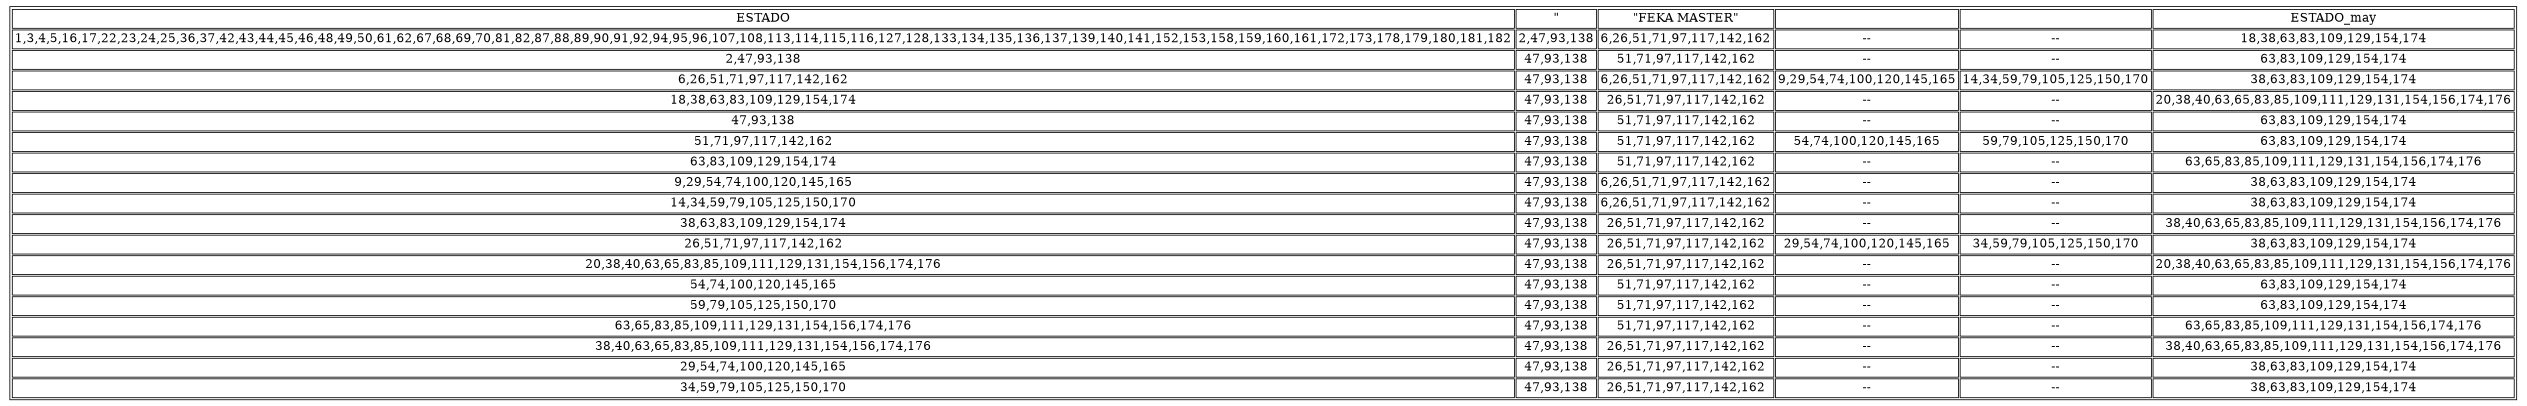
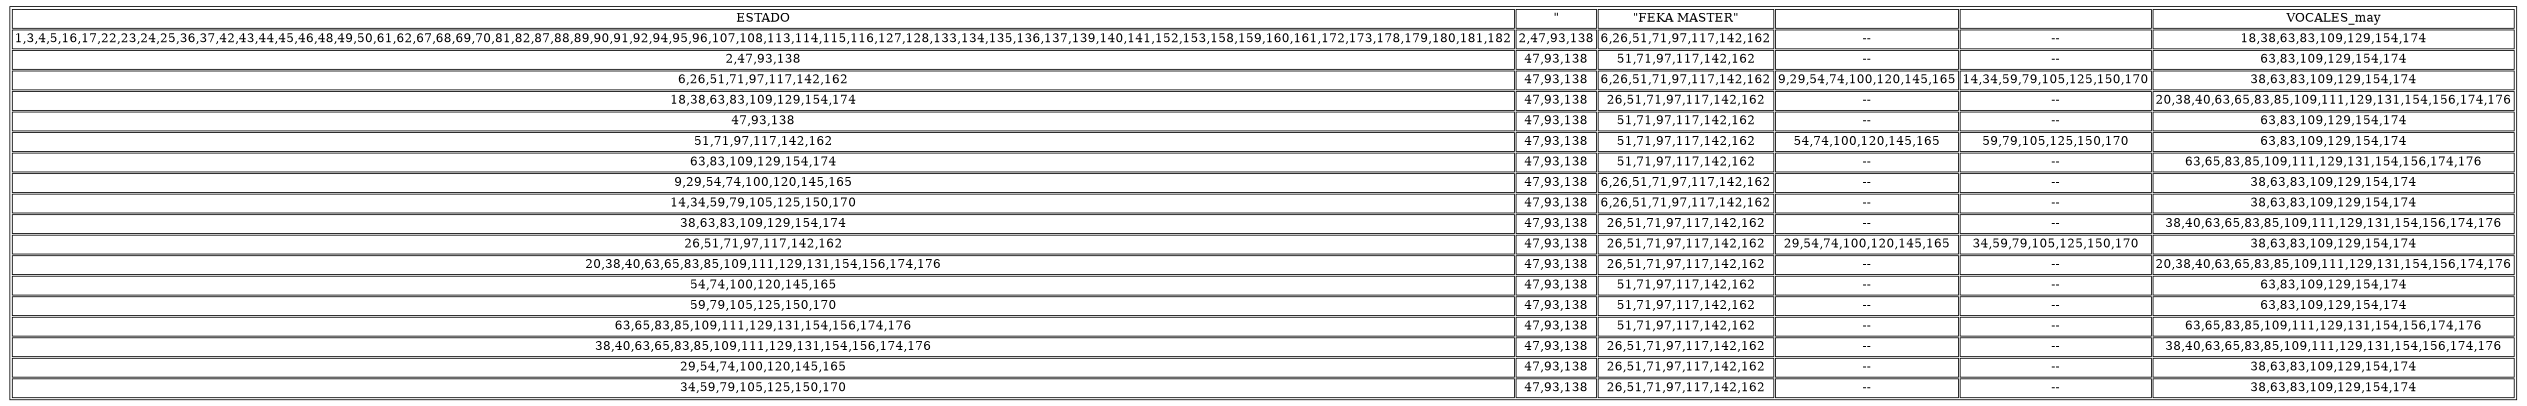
(2334, 18) -> (2334, 18)
